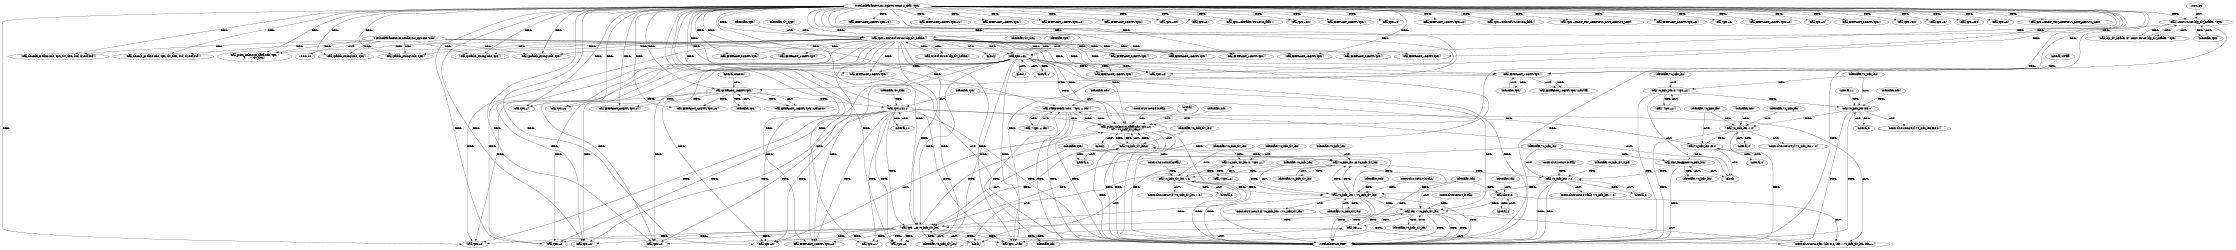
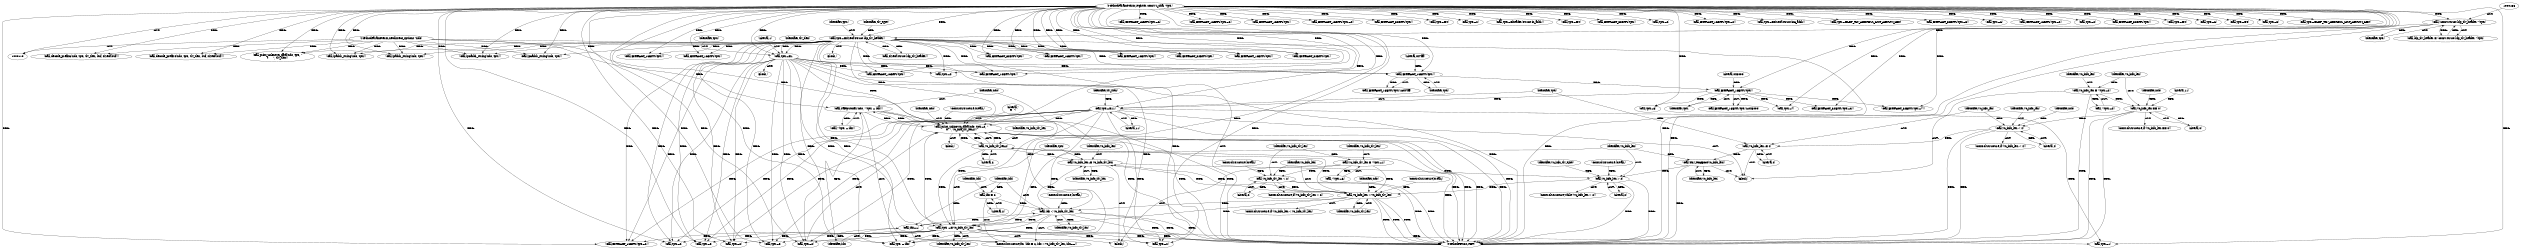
none -> (317, 12)
(1037, 63) -> none
